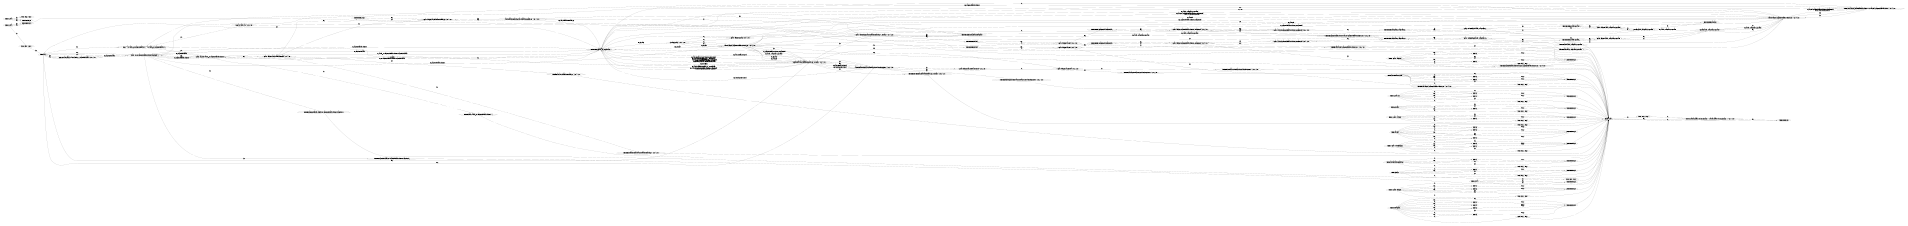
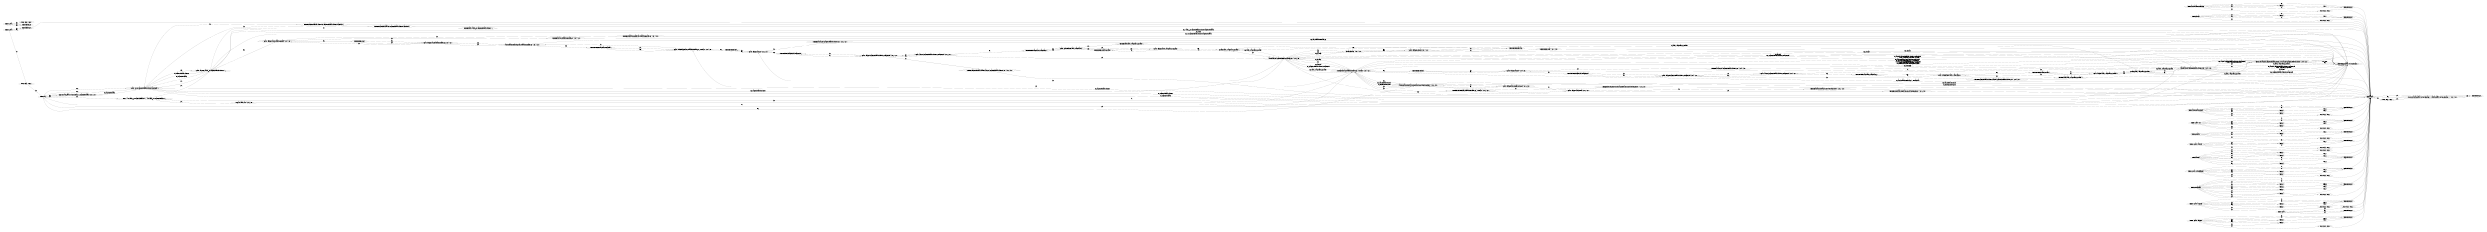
(636, 45) -> (1860, 51)
none -> (1549, 49)
